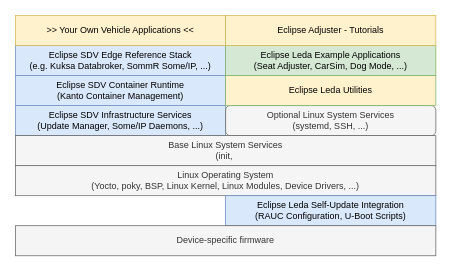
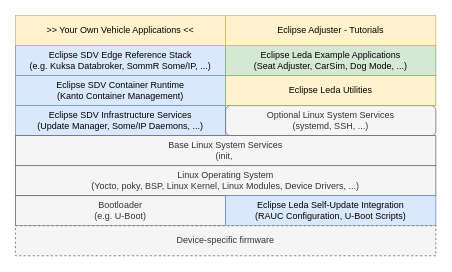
none -> (120, 210)
(225, 240) -> (225, 240)
